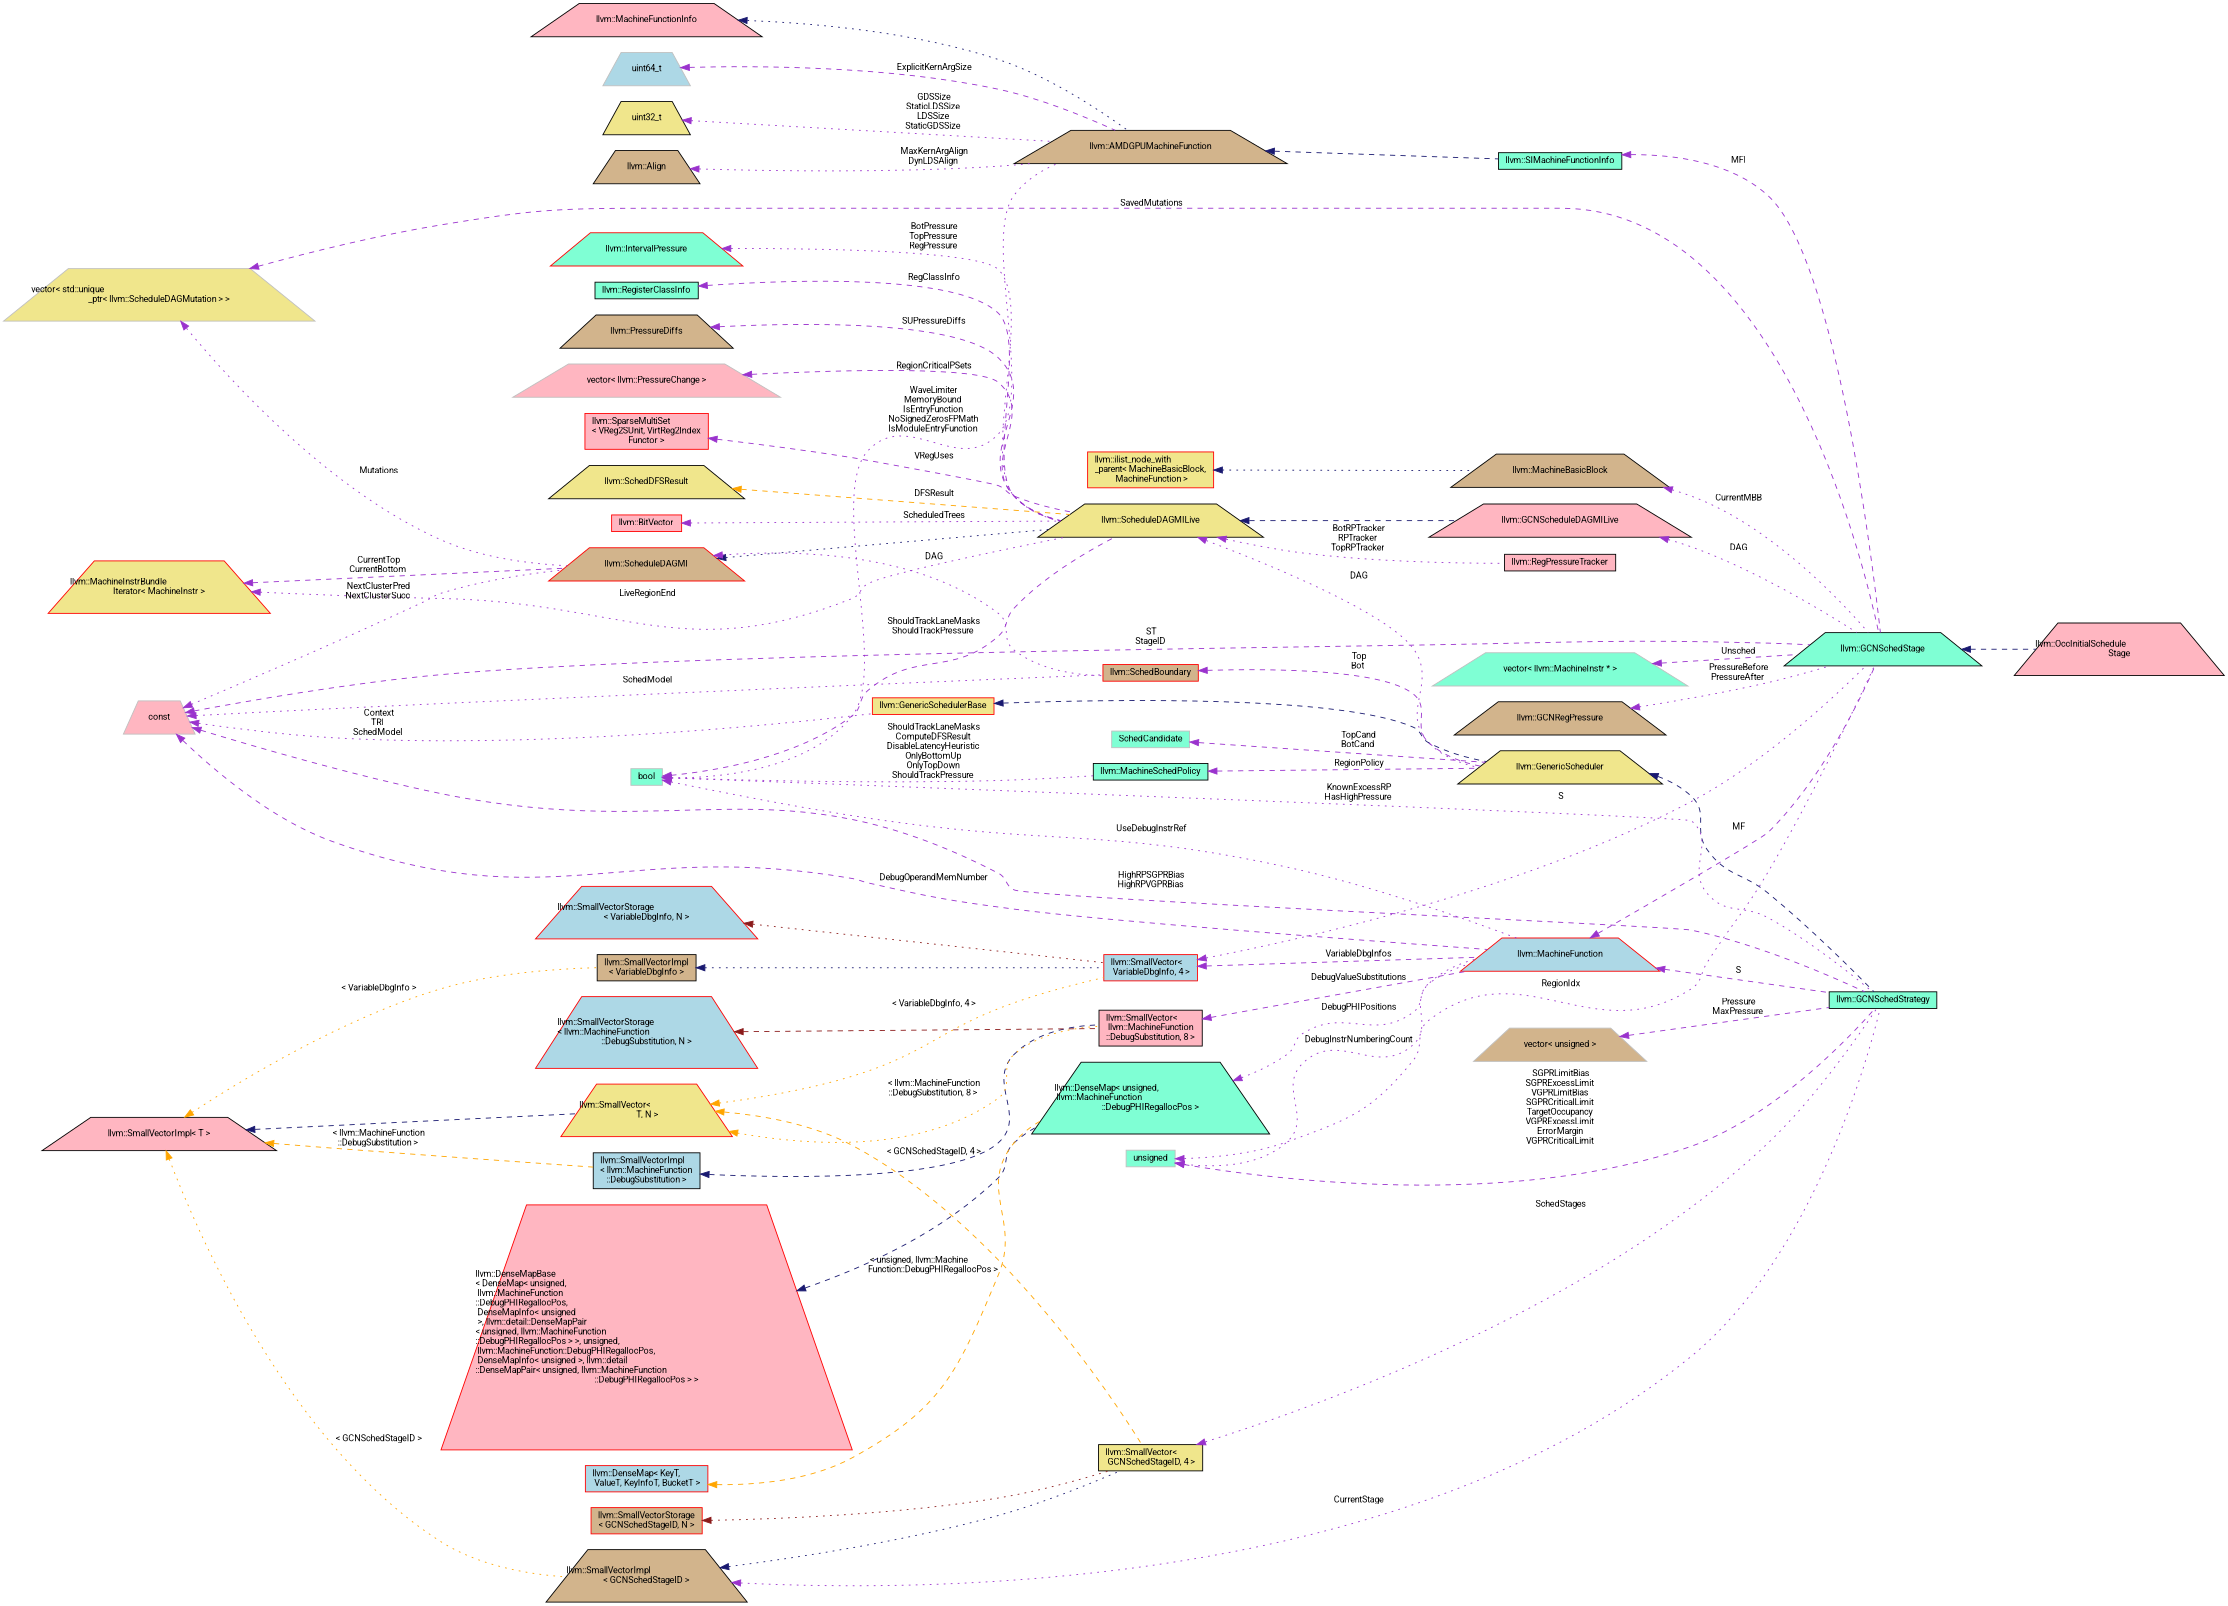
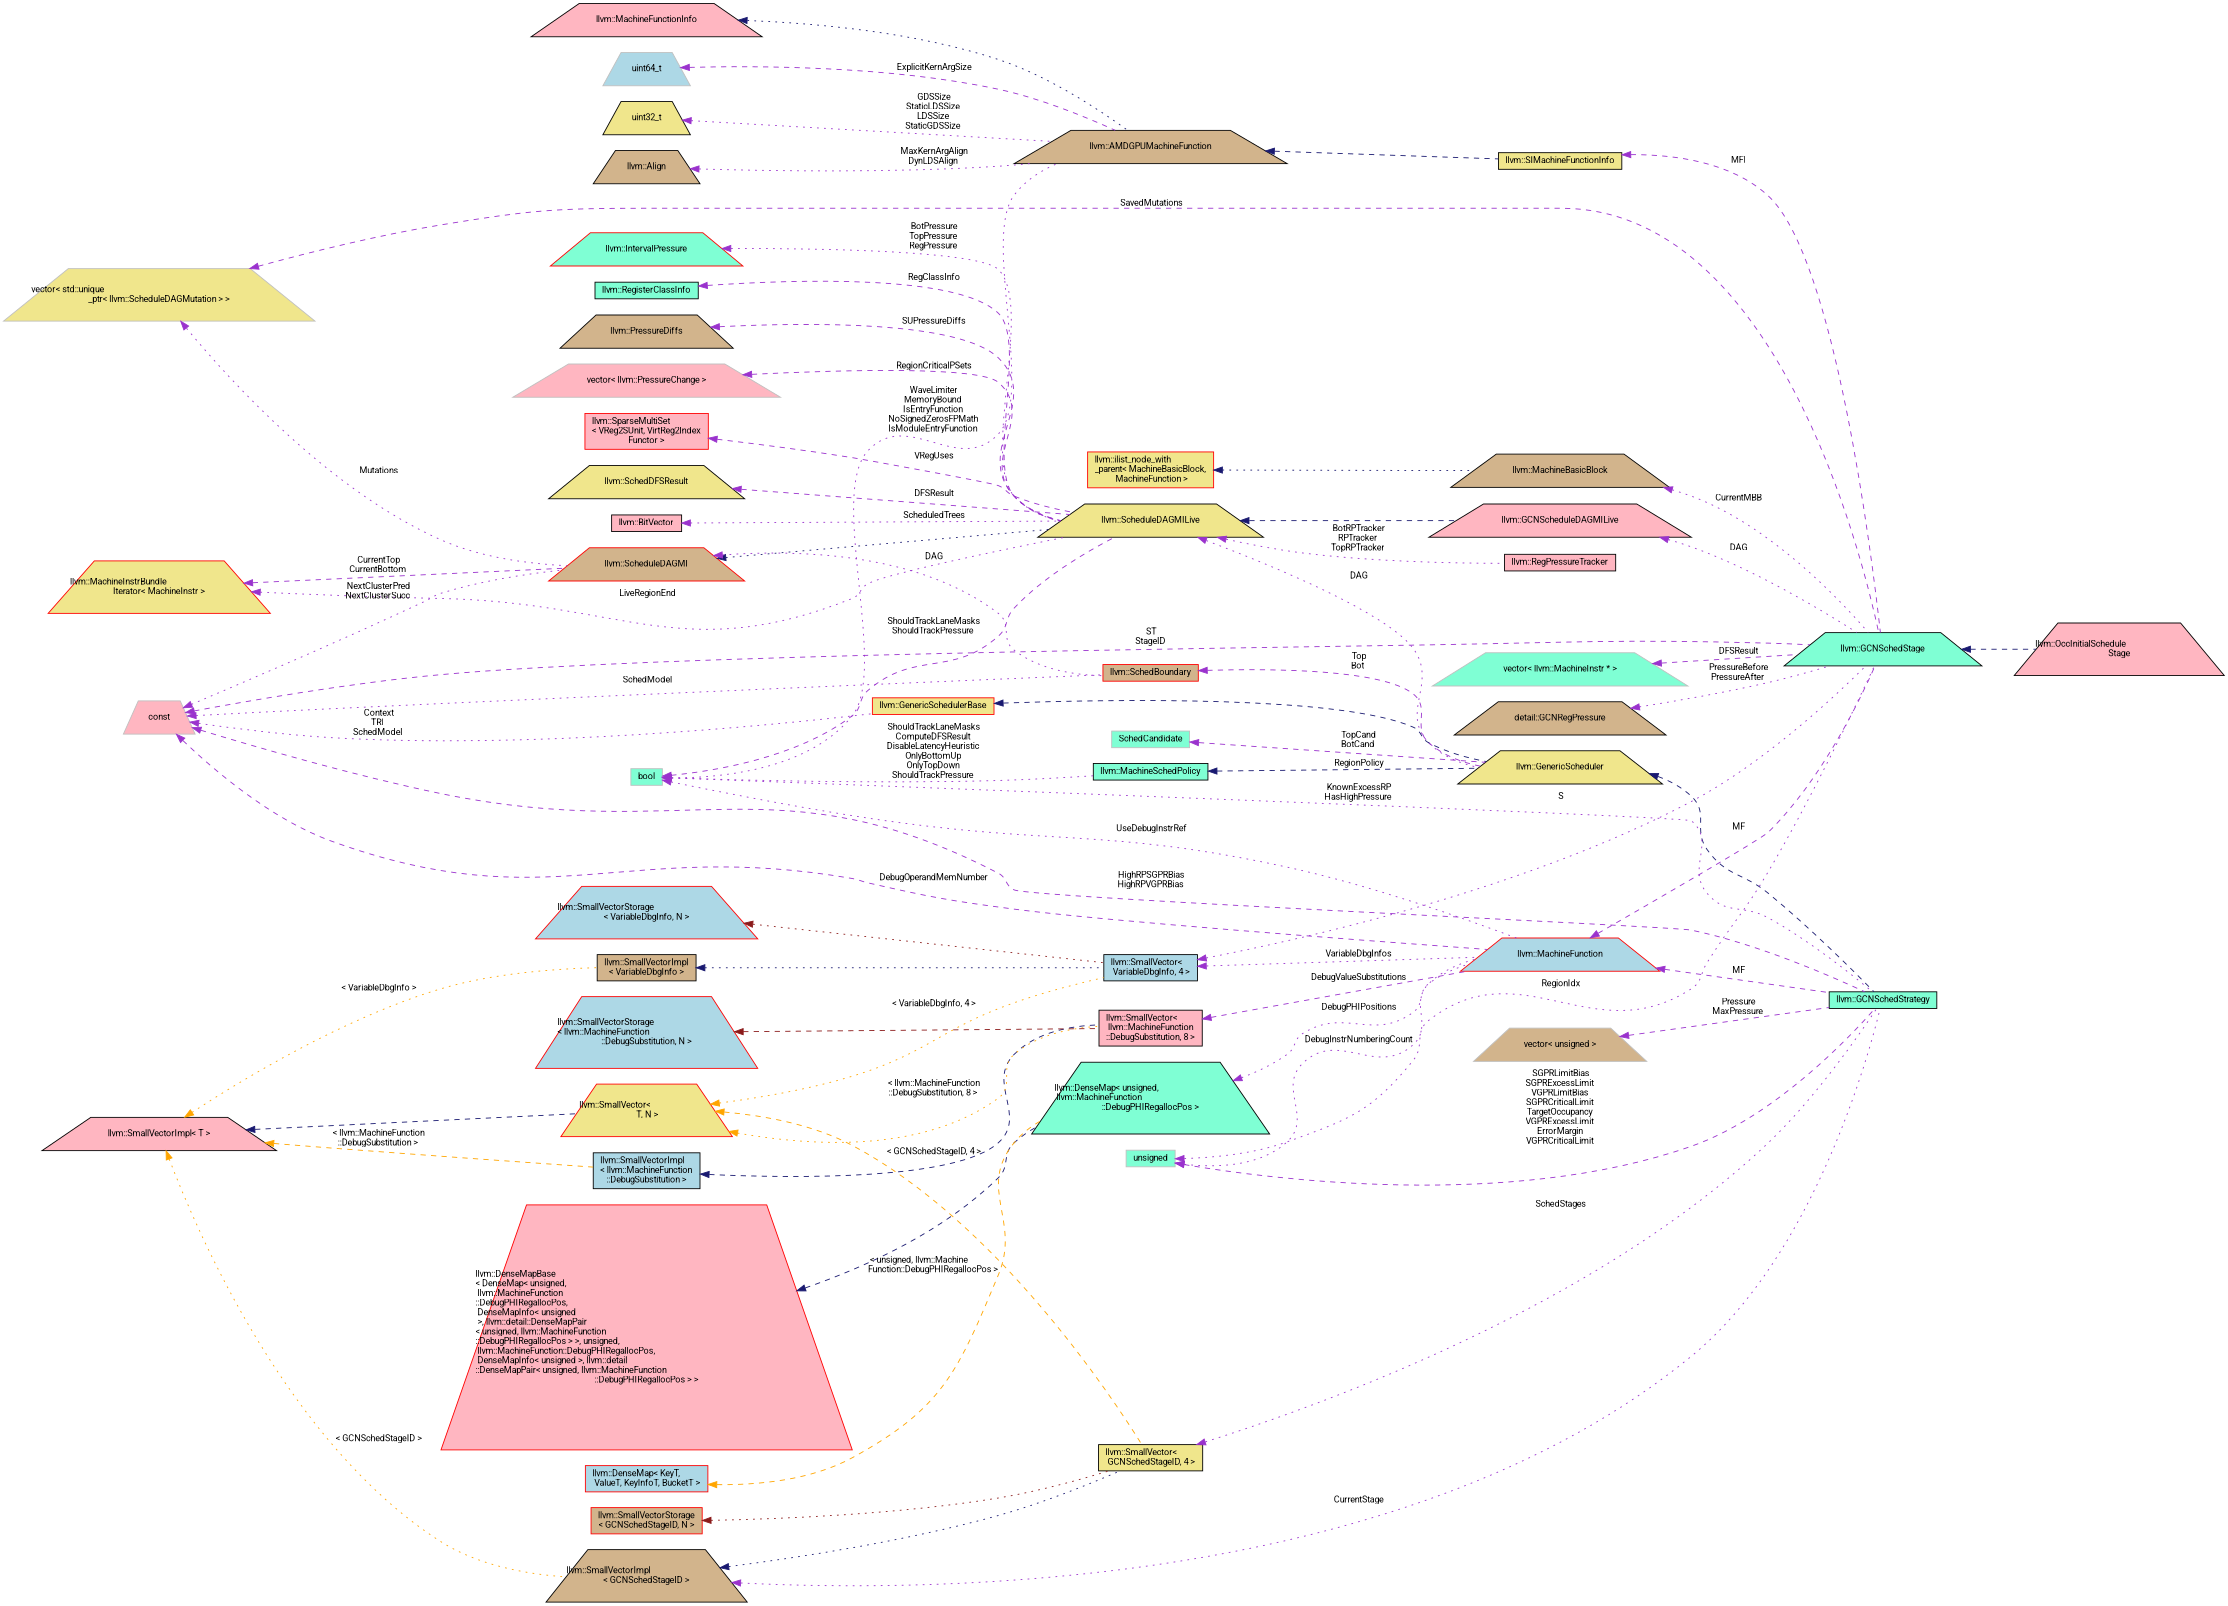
(1560, 161) -> (1560, 161)
(906, 502) -> (906, 502)
(647, 523) -> (647, 523)
(1738, 651) -> (1738, 651)
(1560, 718) -> (1560, 718)
(1347, 770) -> (1347, 770)
(1342, 962) -> (1342, 962)
(1151, 968) -> (1151, 968)
(1738, 971) -> (1738, 971)
